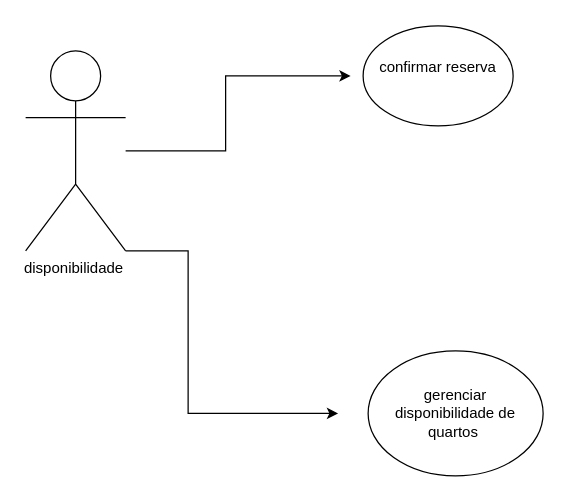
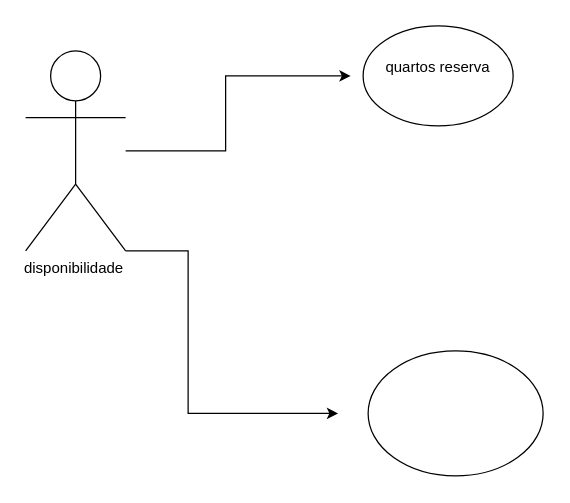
(438, 76) -> (438, 76)
(456, 413) -> none
